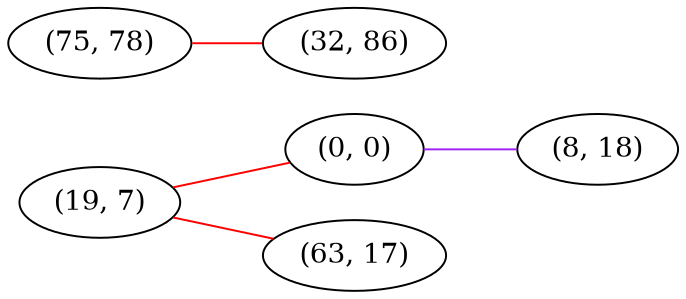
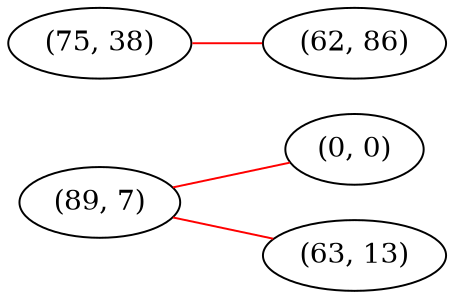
(100, 43) -> (100, 43)
(355, 43) -> (355, 43)
(598, 149) -> none
(100, 202) -> (100, 202)
(355, 255) -> (355, 255)
